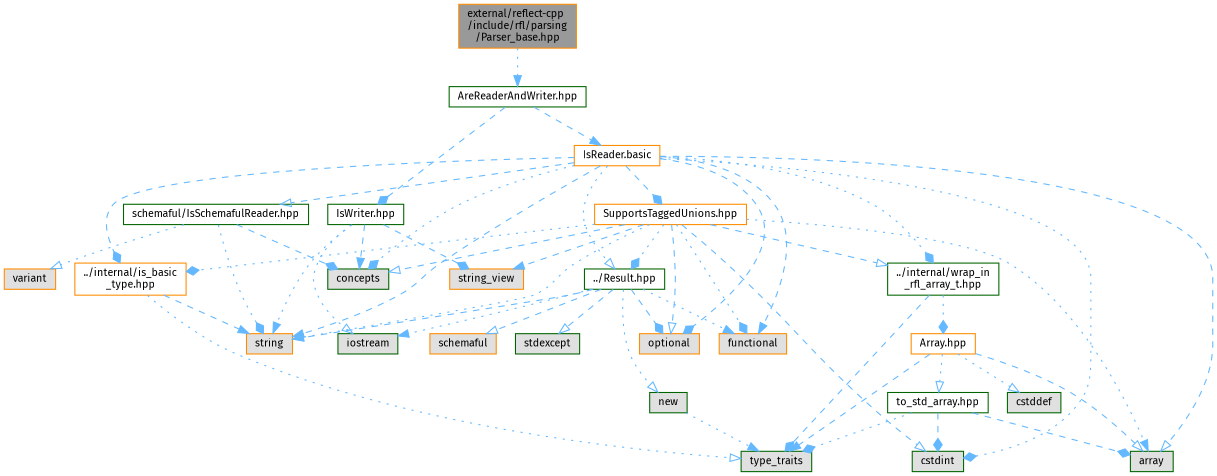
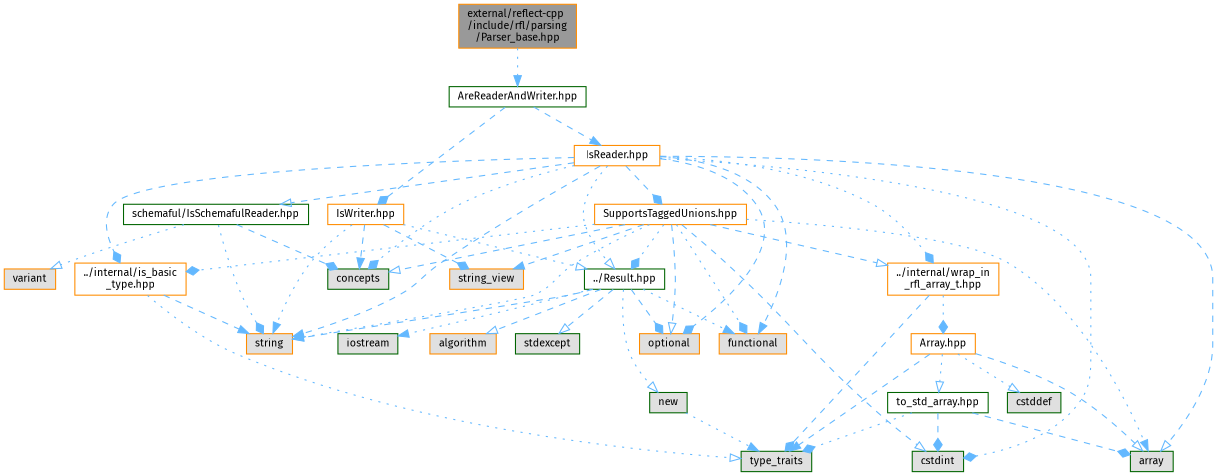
(617, 156) -> (617, 156)
(366, 214) -> (366, 214)
(314, 274) -> (486, 244)
(943, 279) -> (943, 279)
(463, 344) -> (463, 344)
